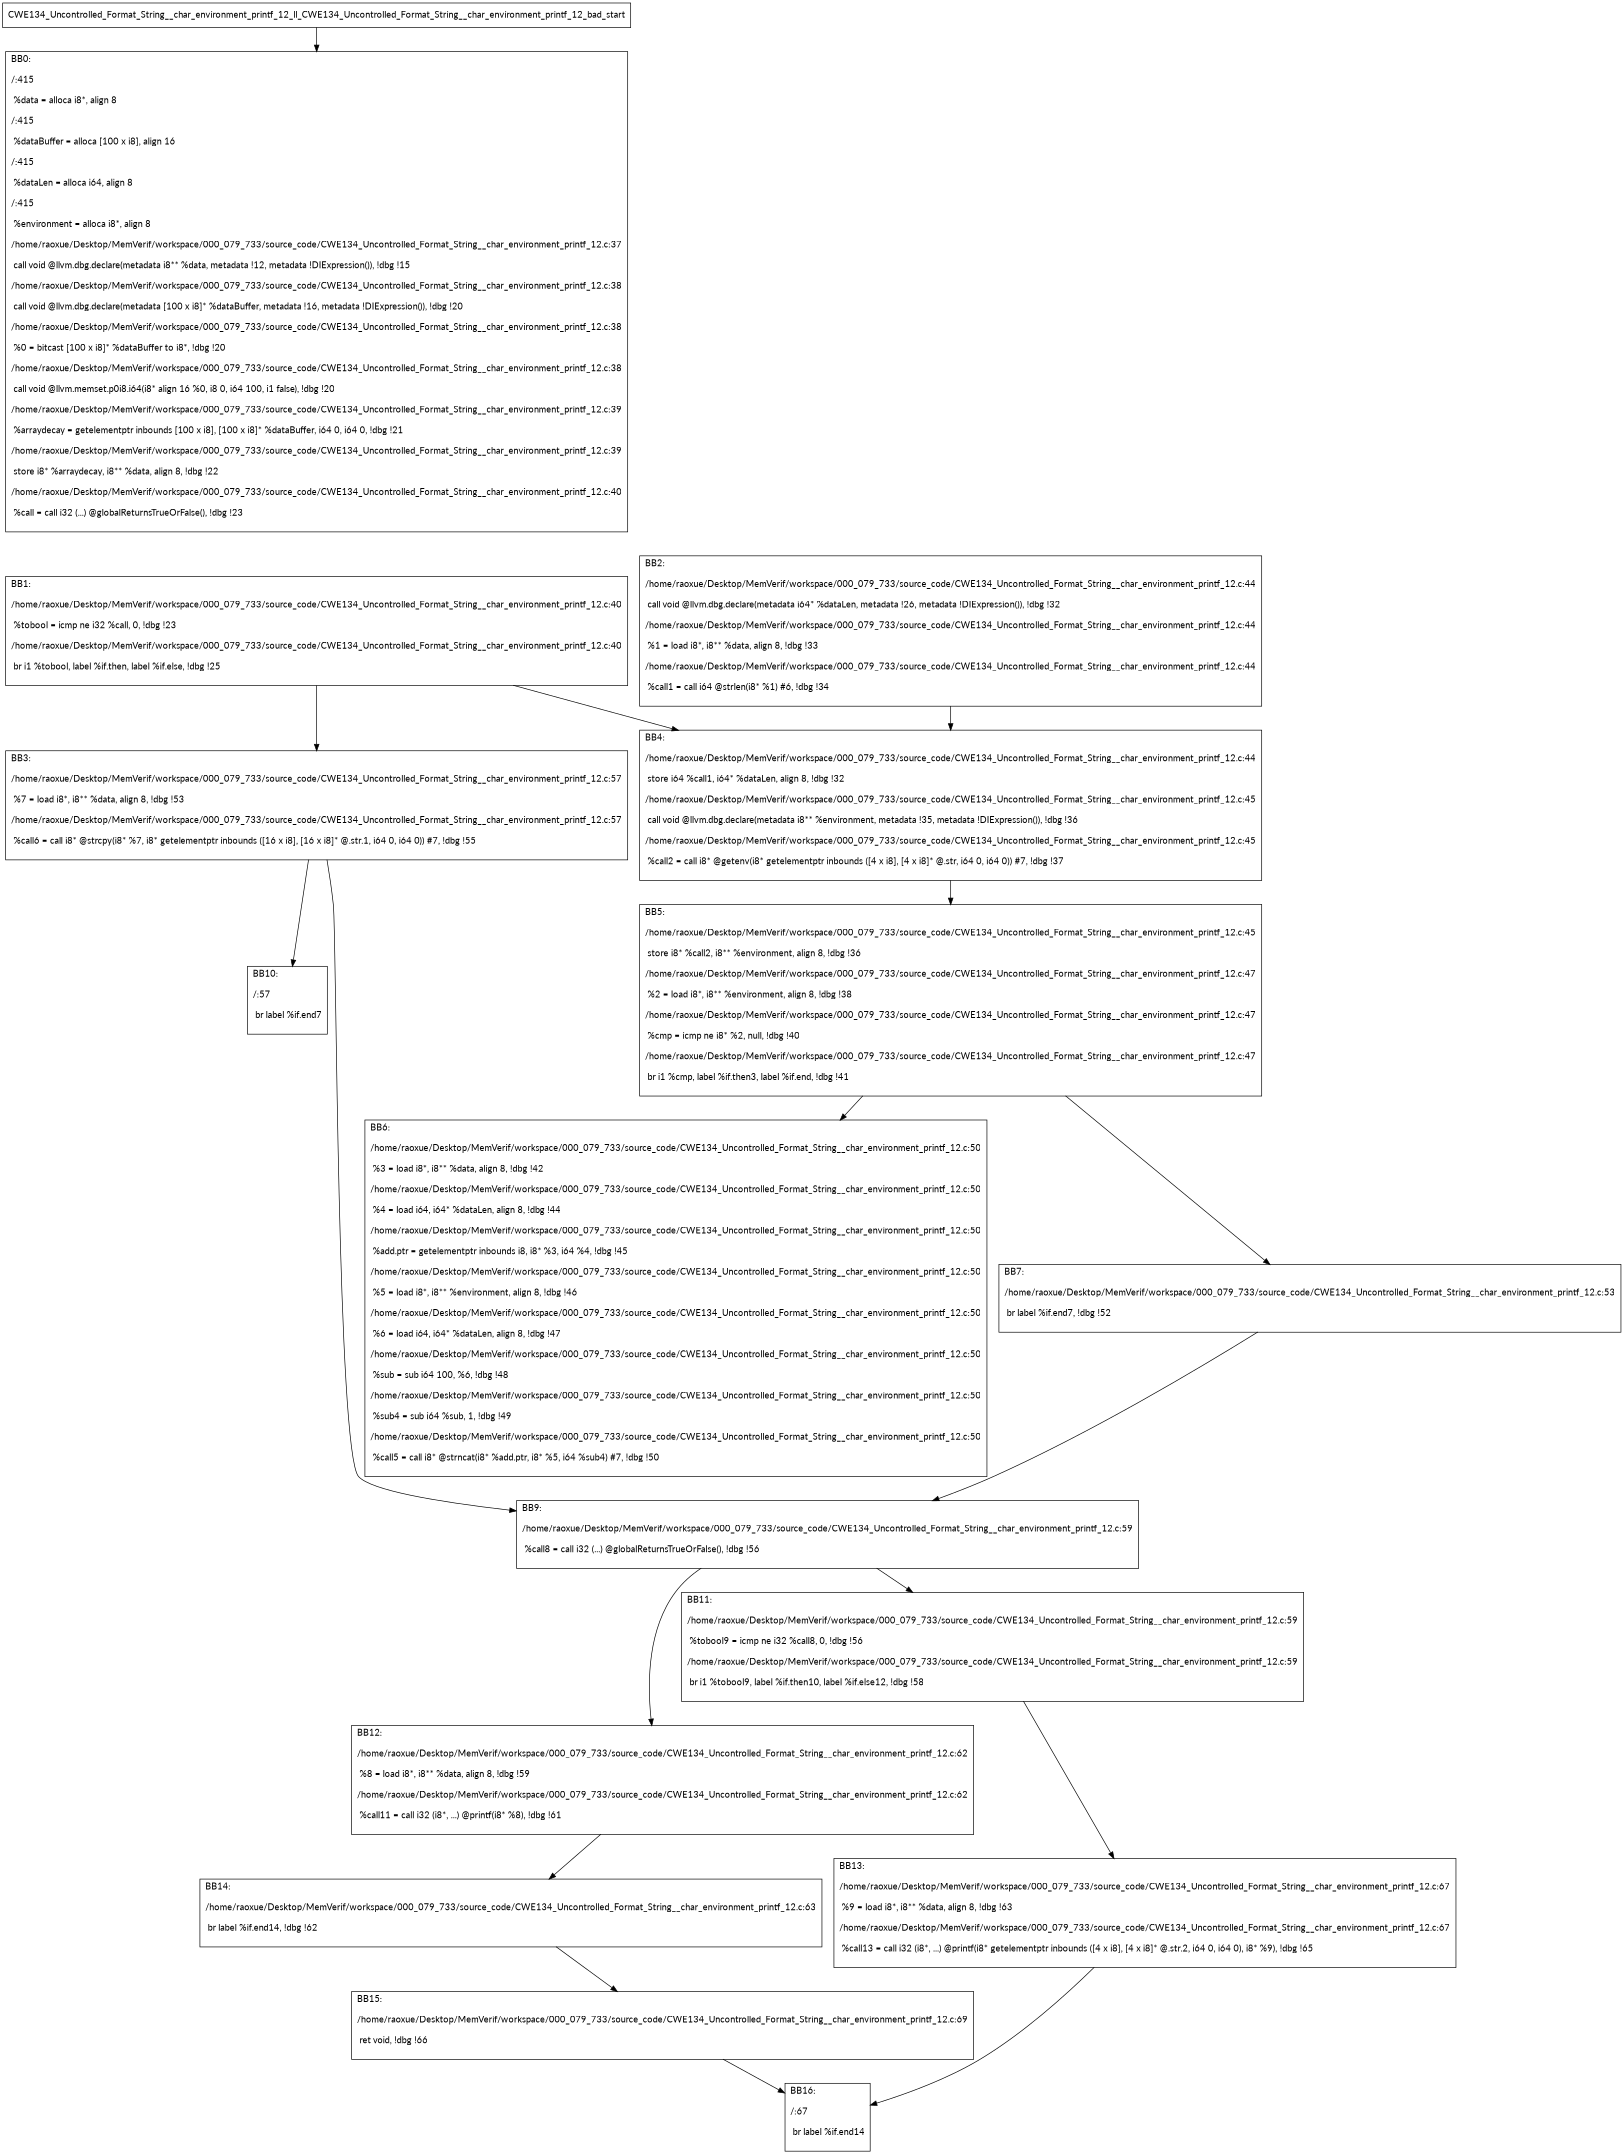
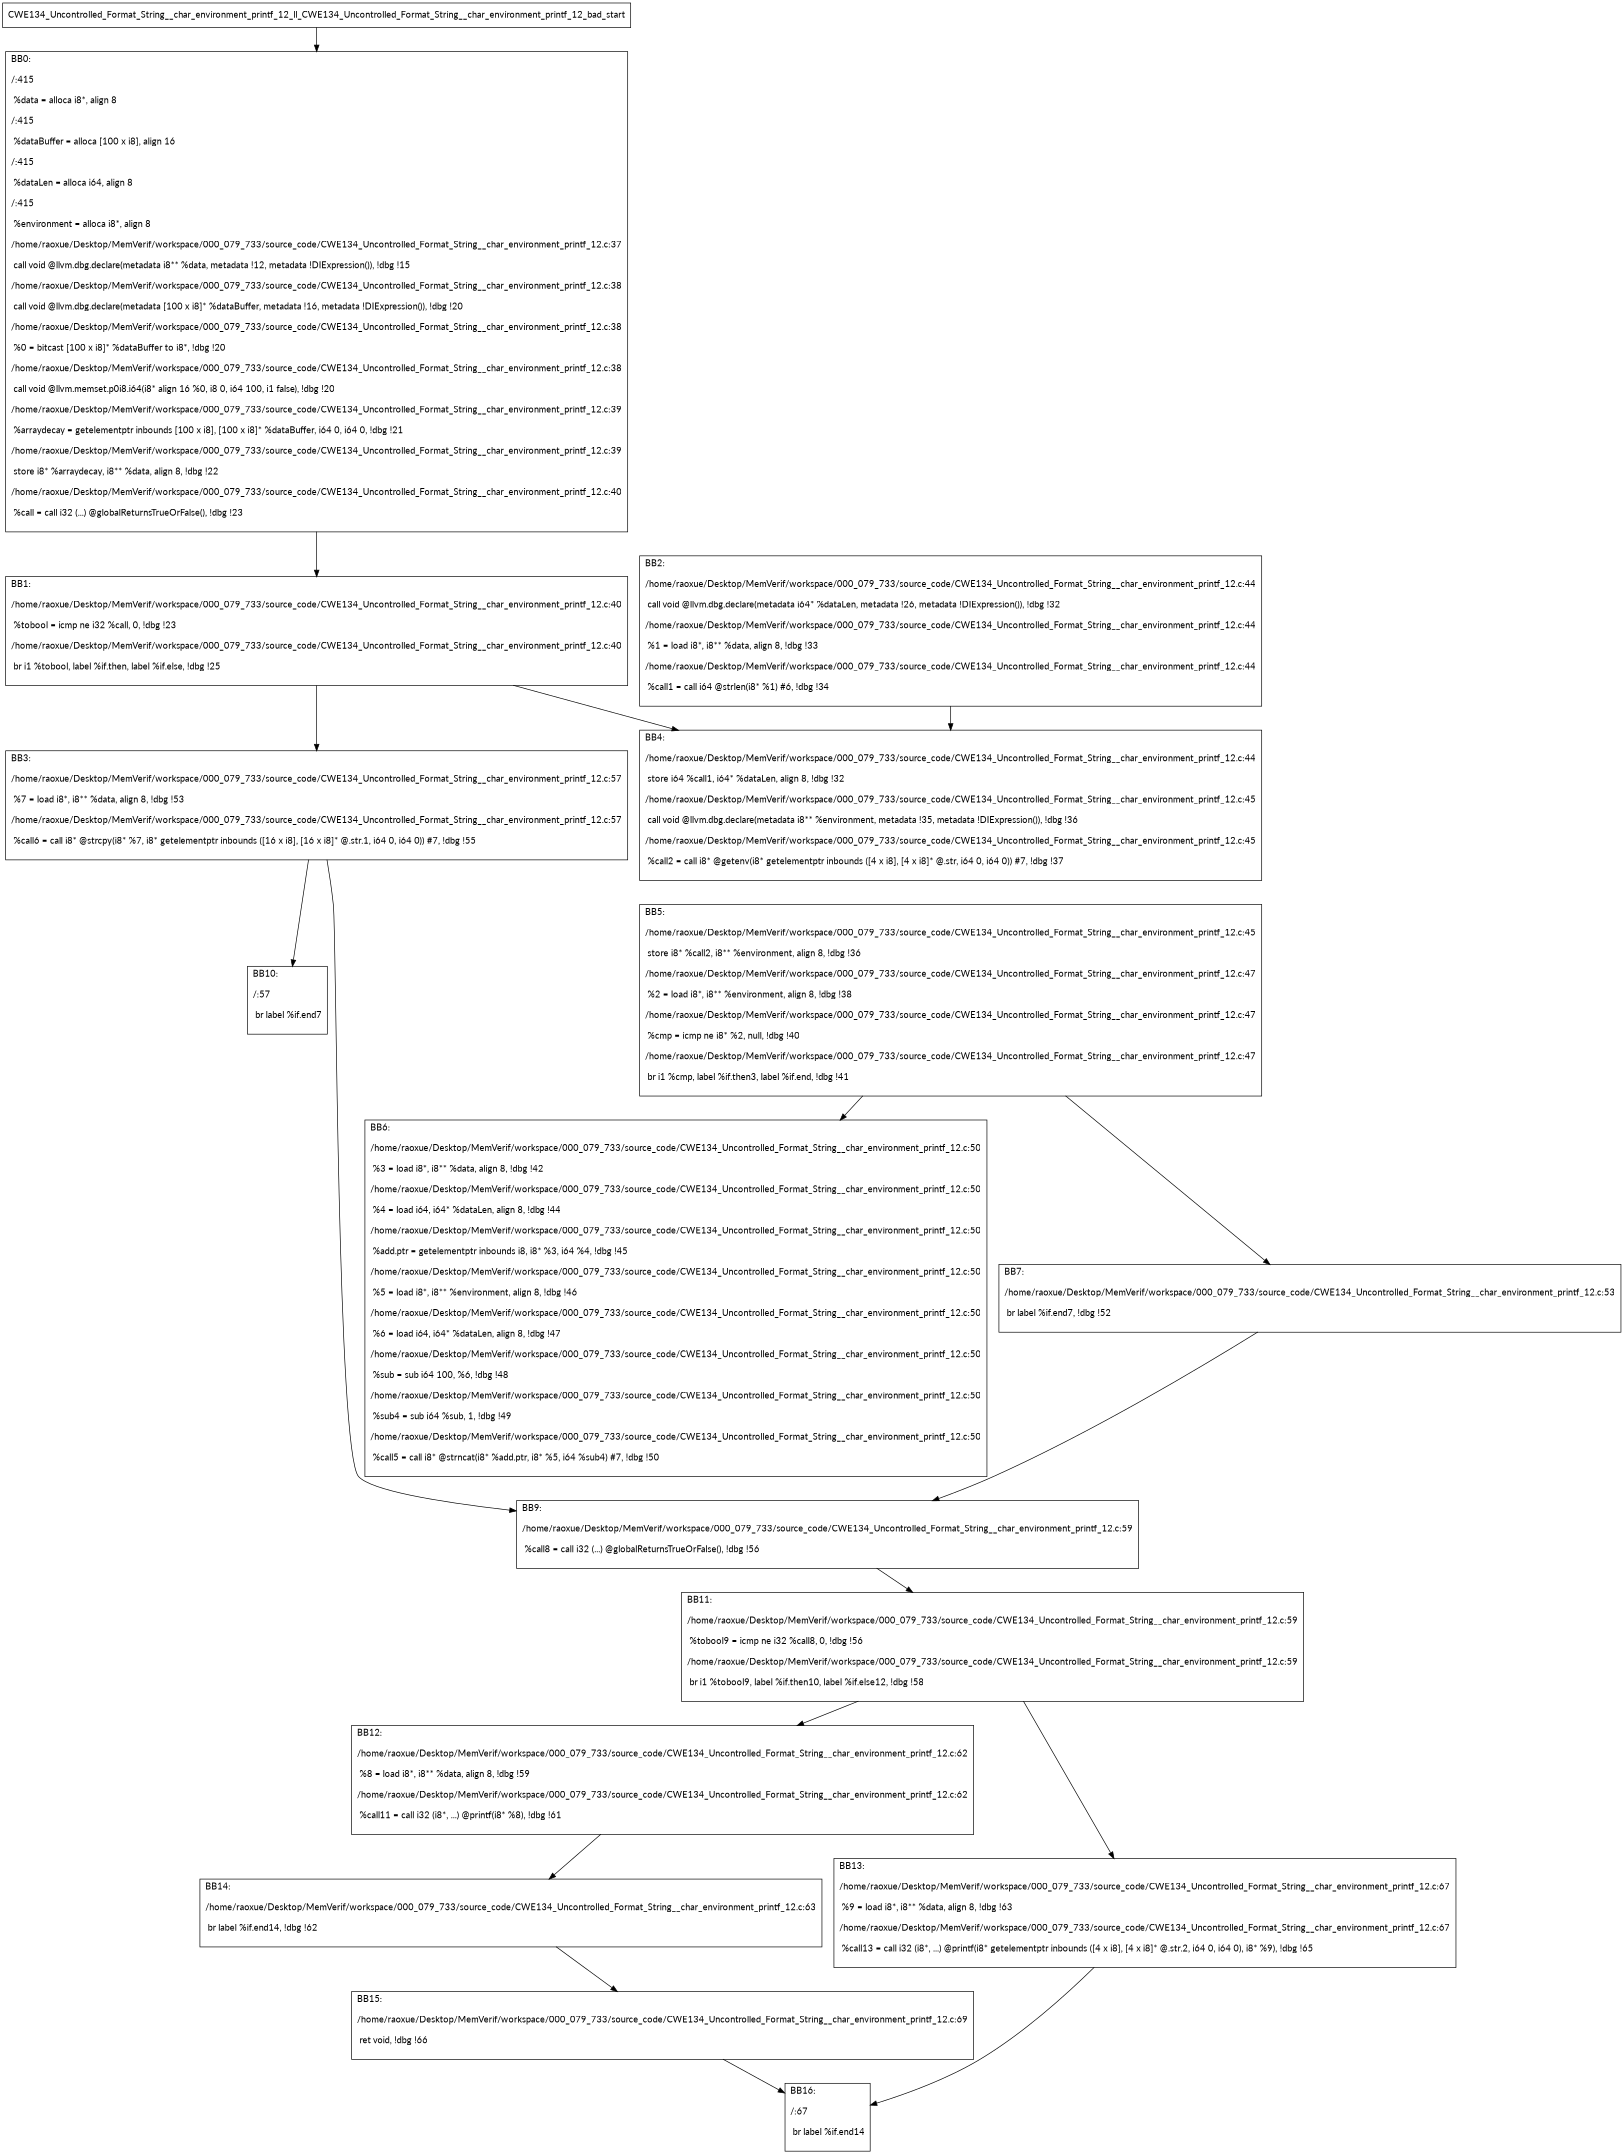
none -> (317, 551)
(951, 889) -> none
(655, 1636) -> (831, 1712)
